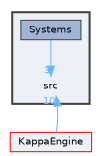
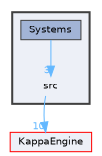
(58, 119) -> (44, 110)
